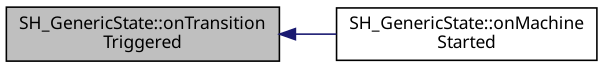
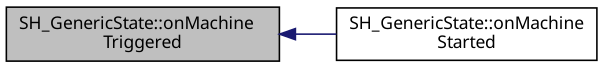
(143, 34) -> (143, 34)
